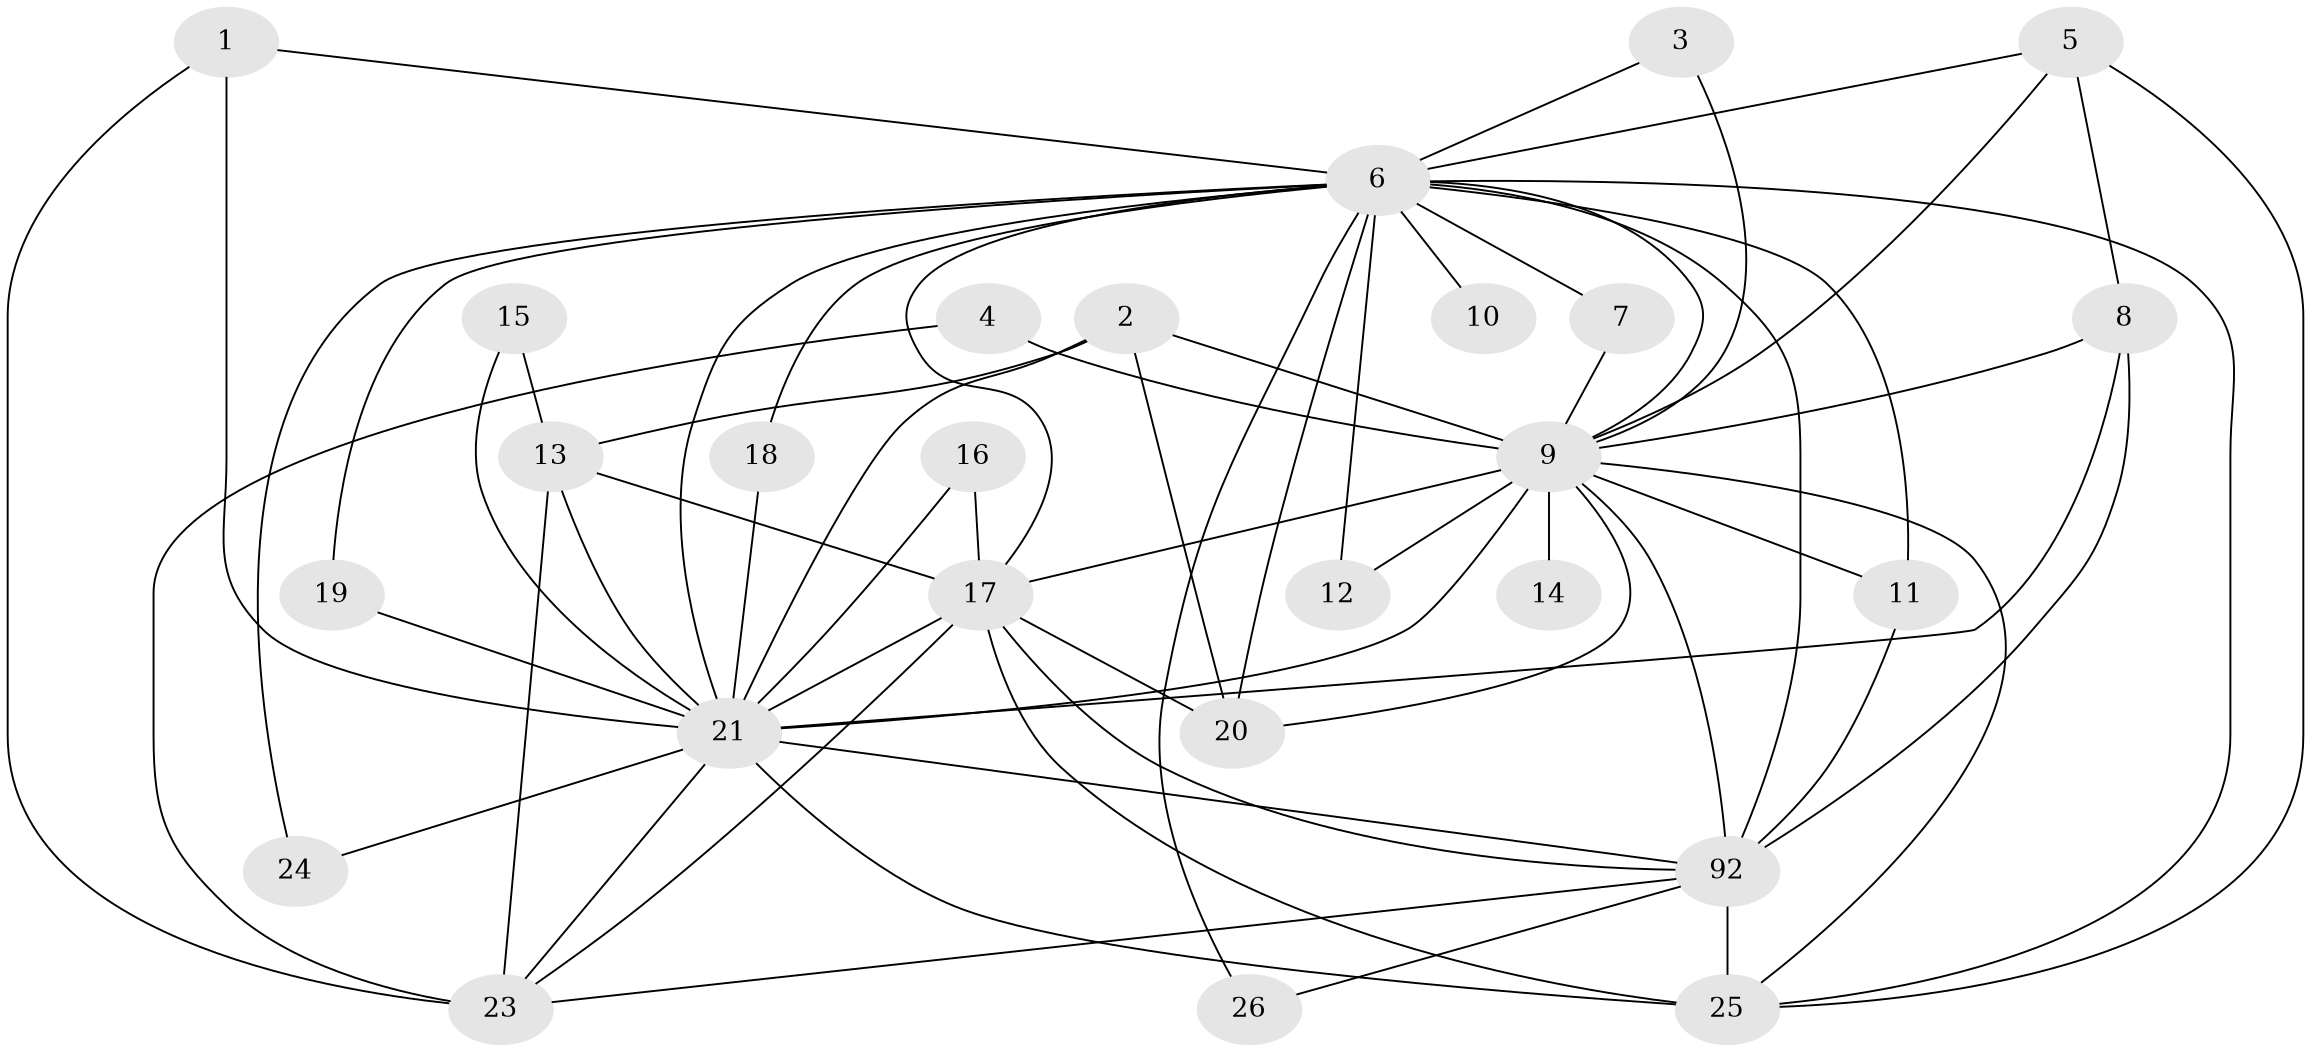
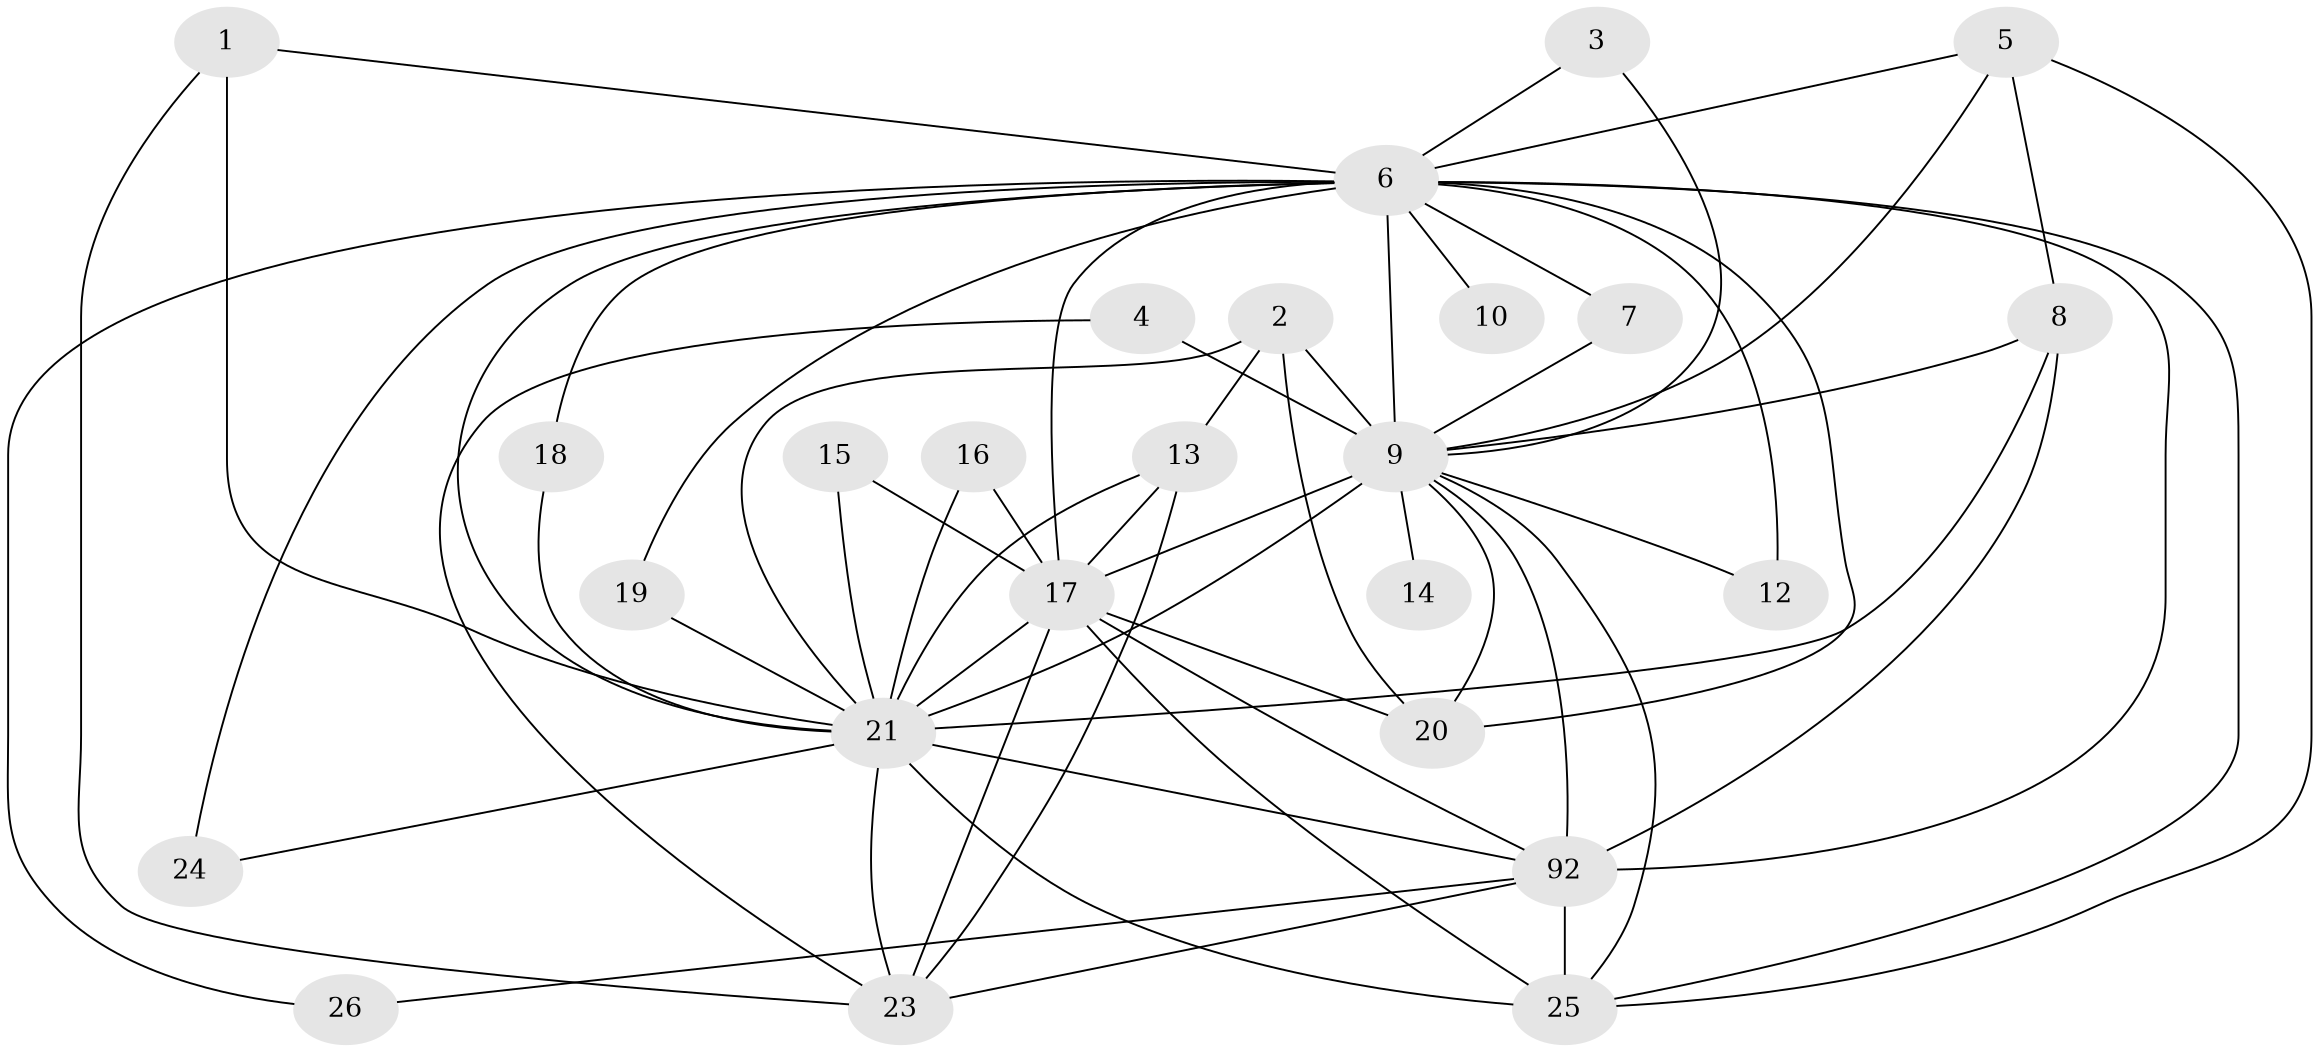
(531, 381) -> (956, 530)
(1906, 595) -> none
